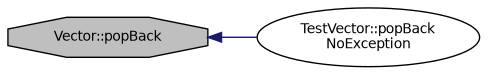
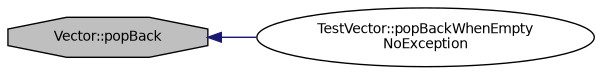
(368, 37) -> (426, 37)
